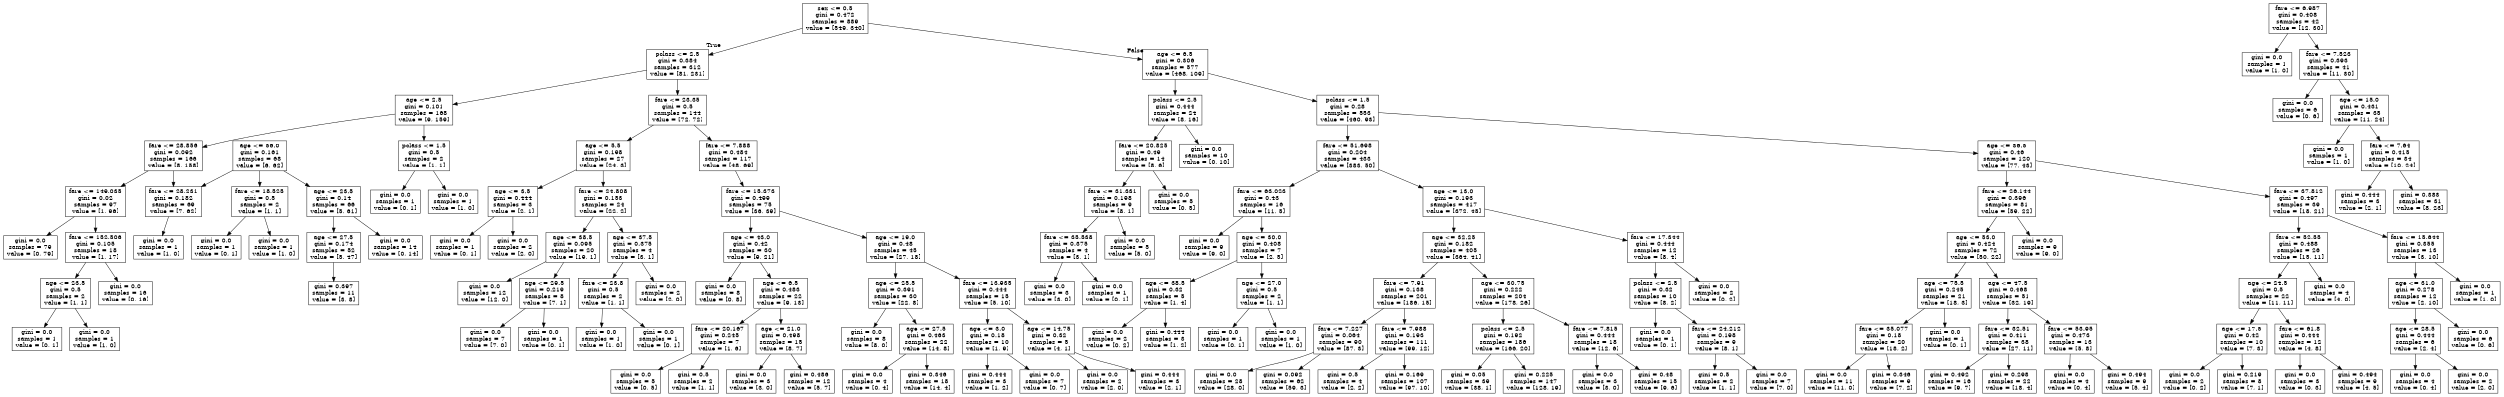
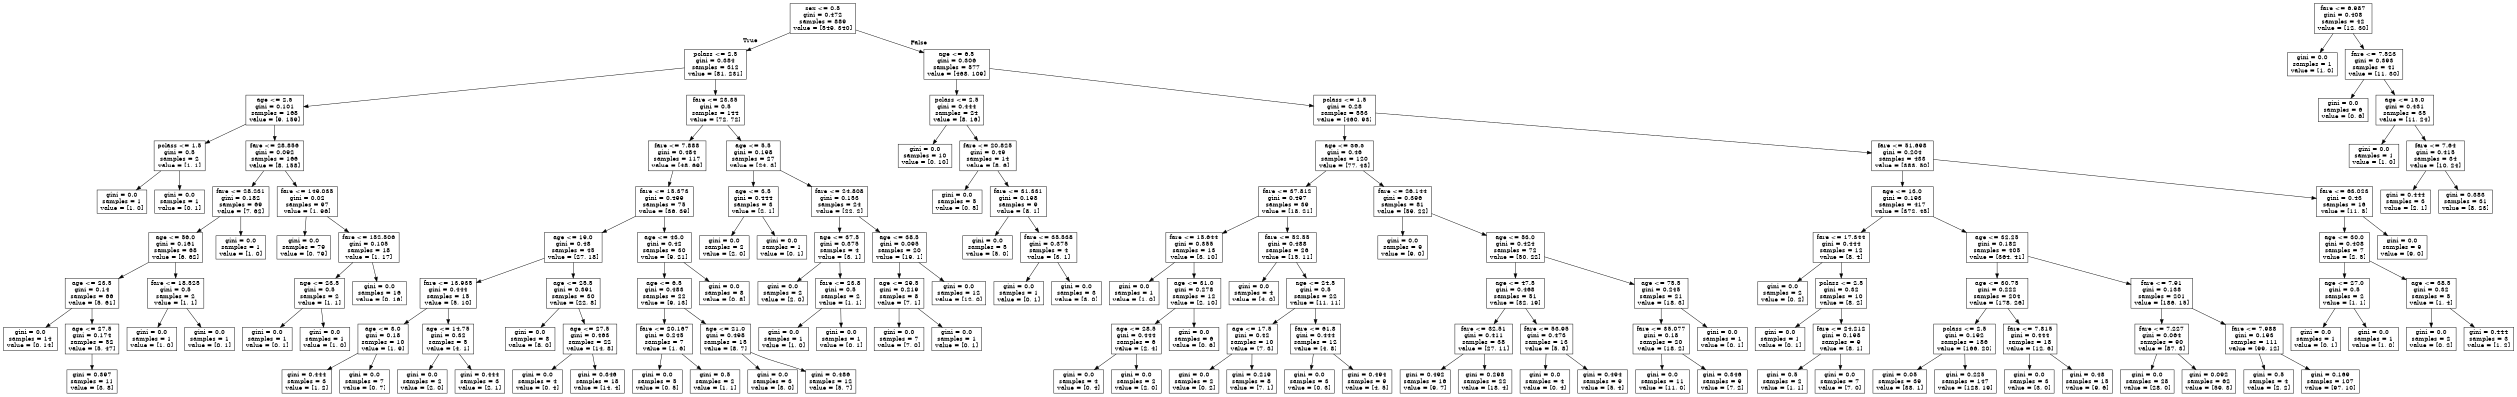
(219, 177) -> (210, 223)
